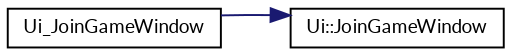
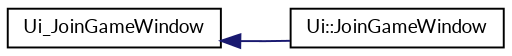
(246, 15) -> (265, 41)
